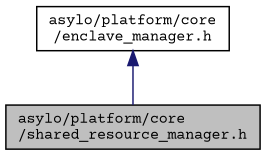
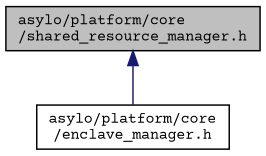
(133, 85) -> (133, 85)
